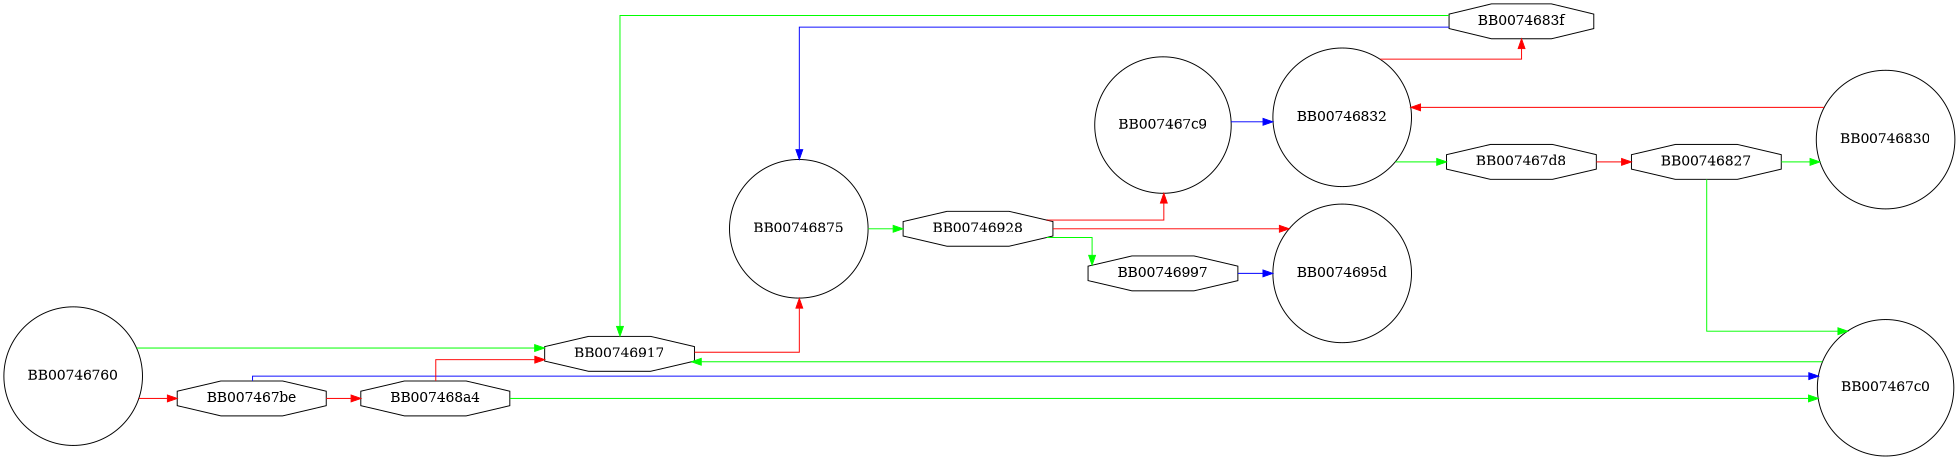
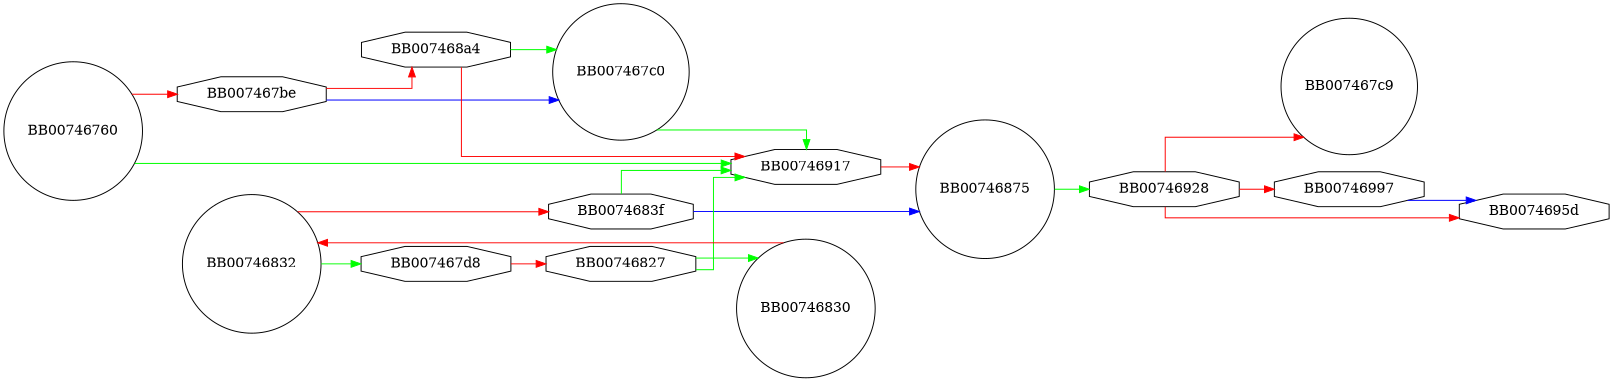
(1247, 122) -> none
(1078, 238) -> (1252, 189)
(1342, 273) -> (1534, 212)
(1707, 321) -> (713, 221)
